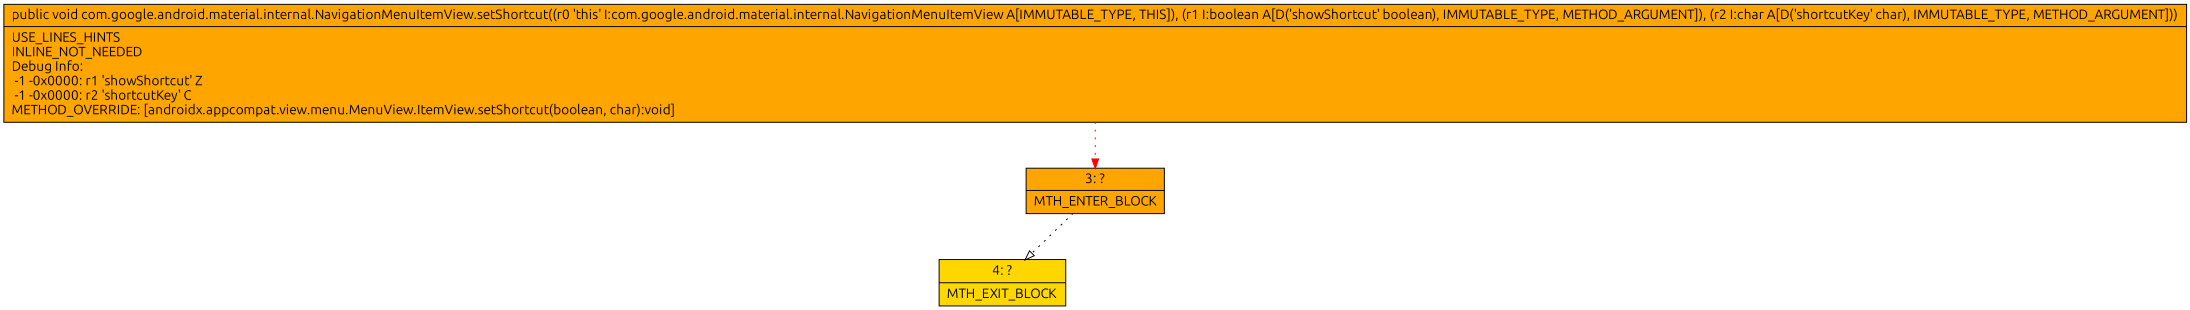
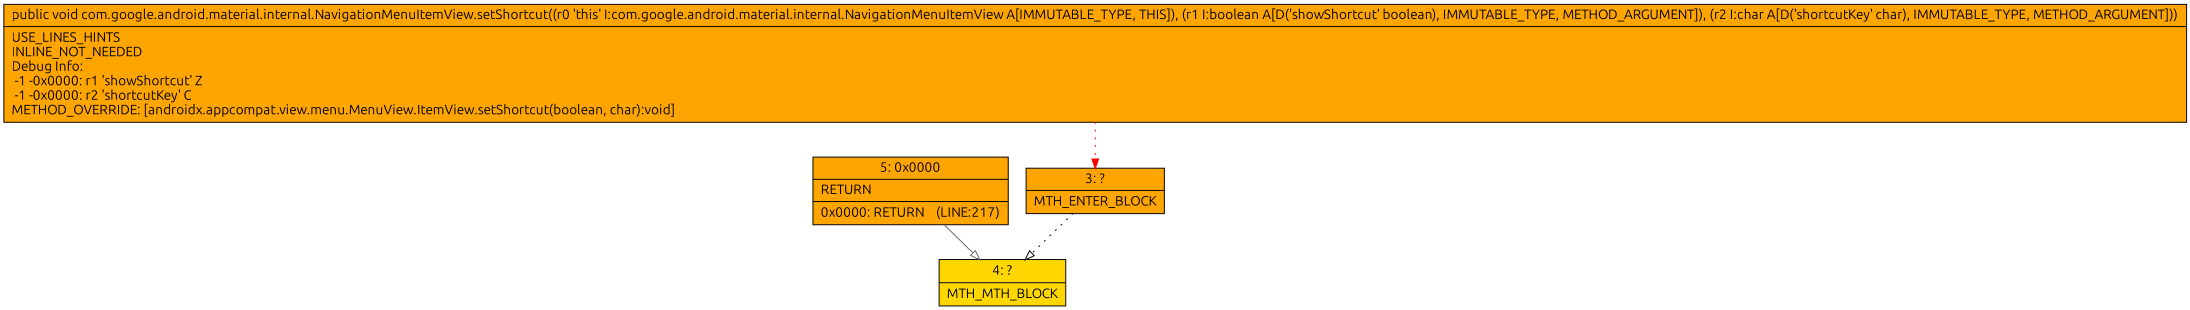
none -> (911, 191)
(1002, 294) -> (1002, 294)
